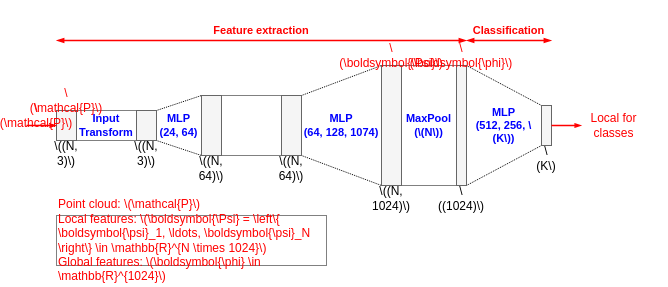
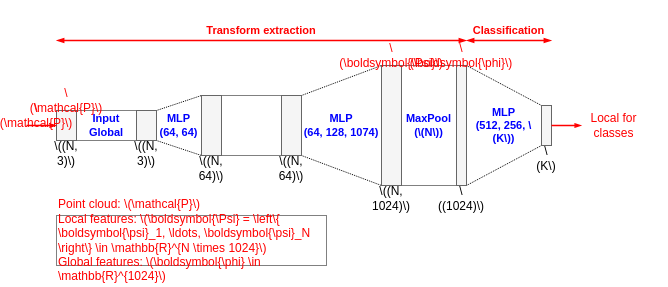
(262, 31) -> (262, 31)
(107, 126) -> (107, 126)
(179, 126) -> (179, 126)
